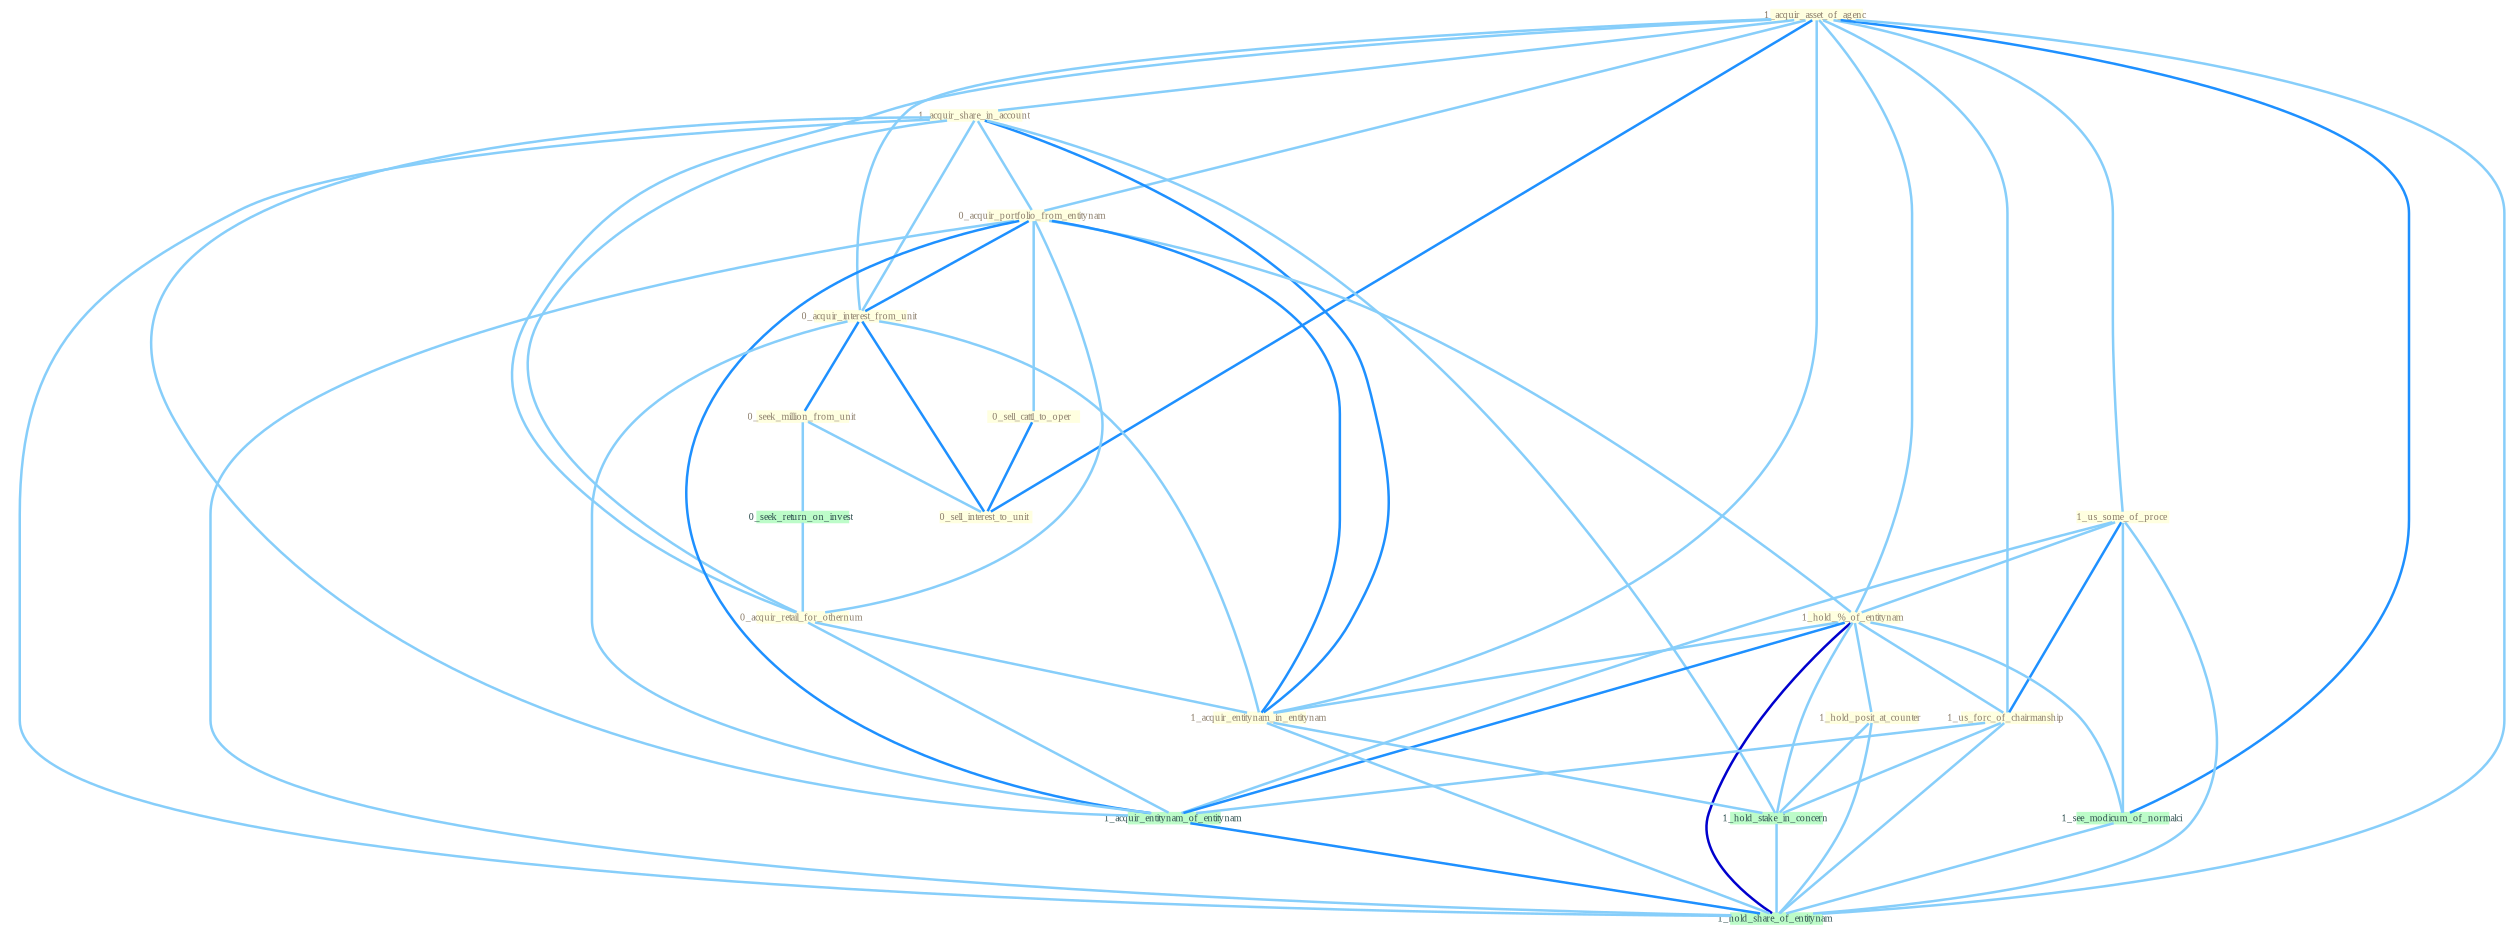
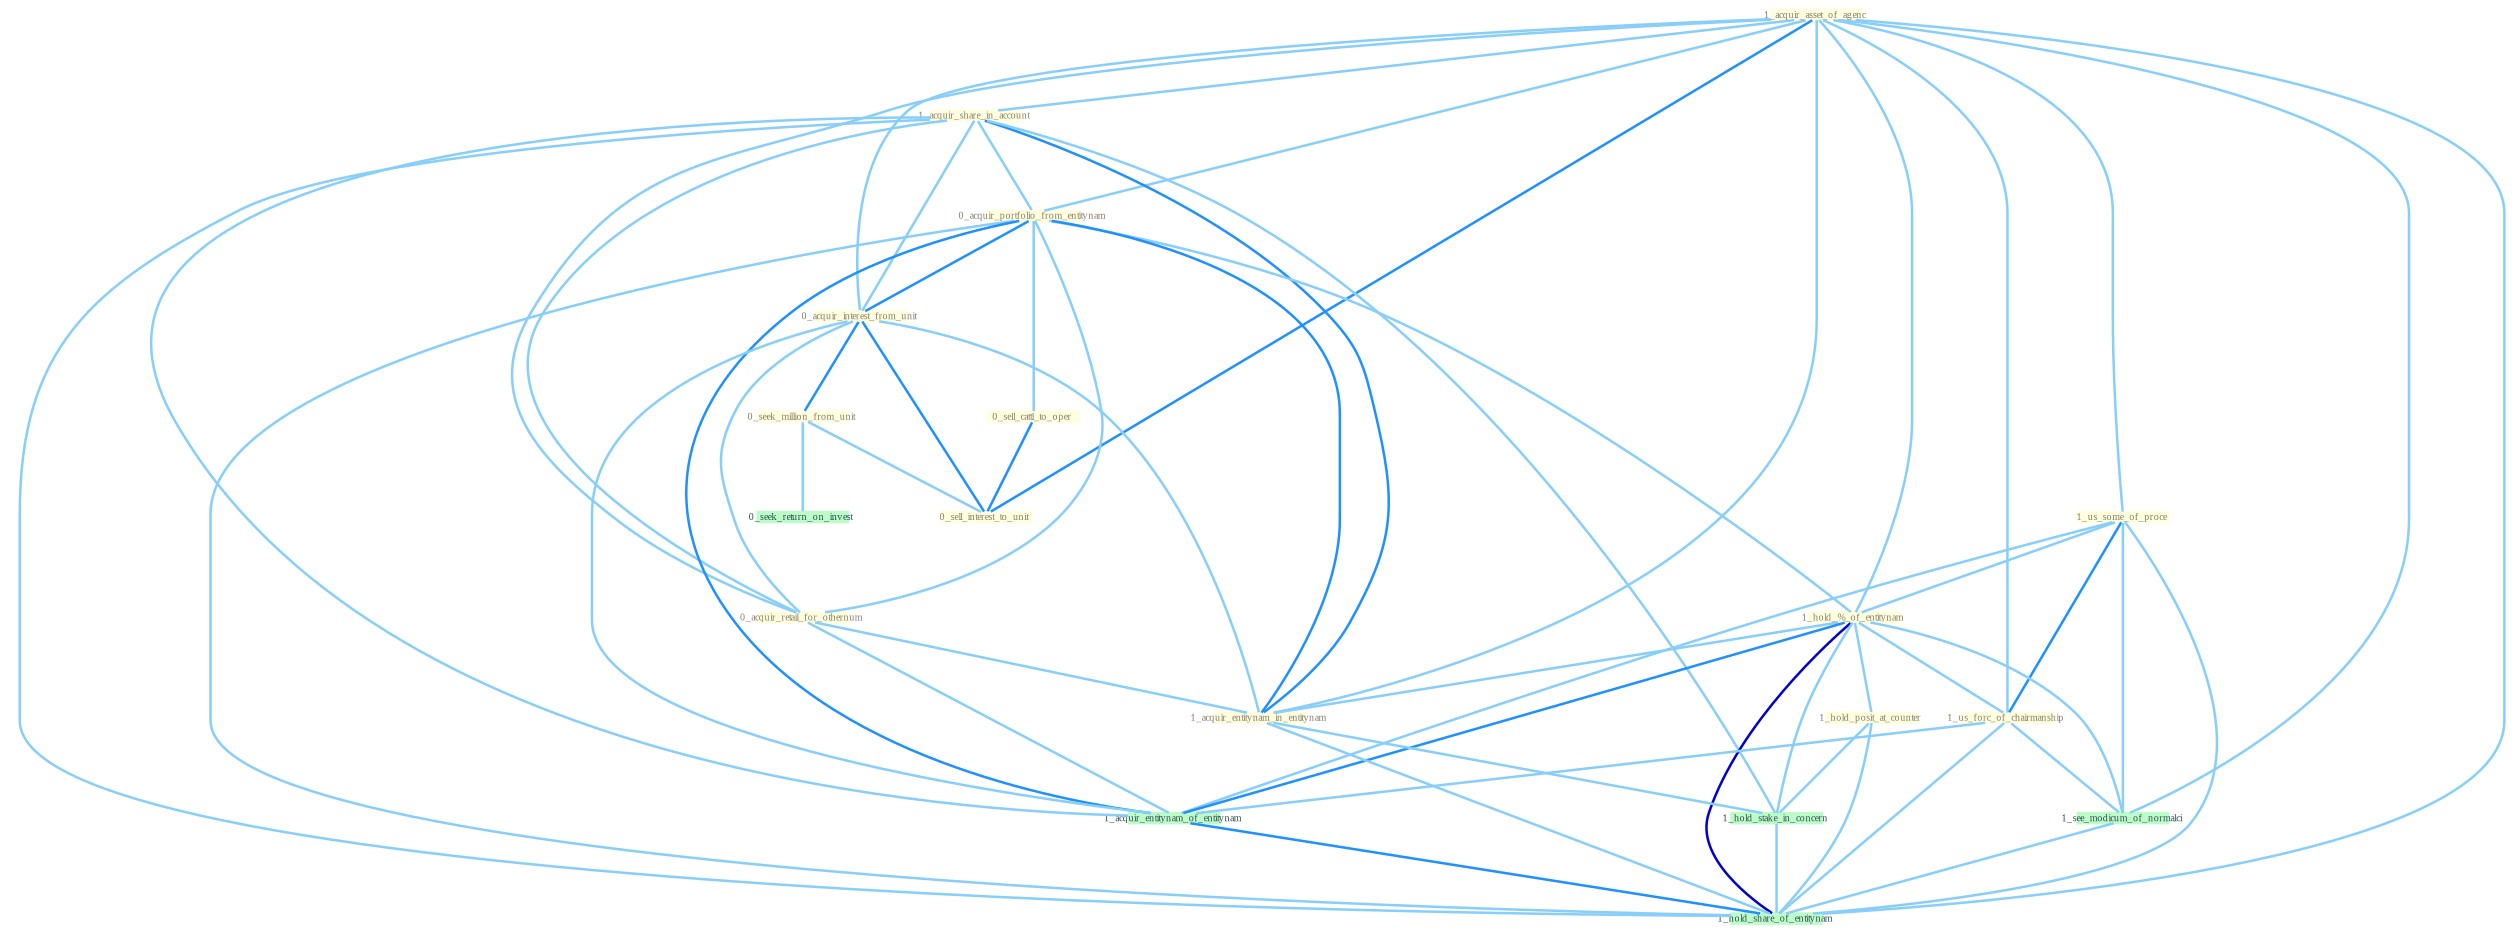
(2409, 268) -> (2409, 268)
(803, 567) -> (722, 447)
(1892, 768) -> (2065, 768)
